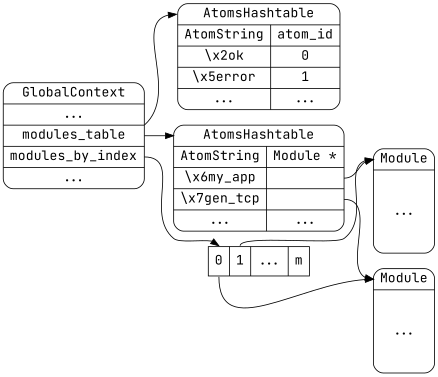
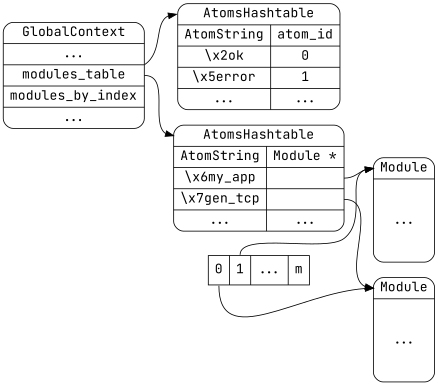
(162, 213) -> none
